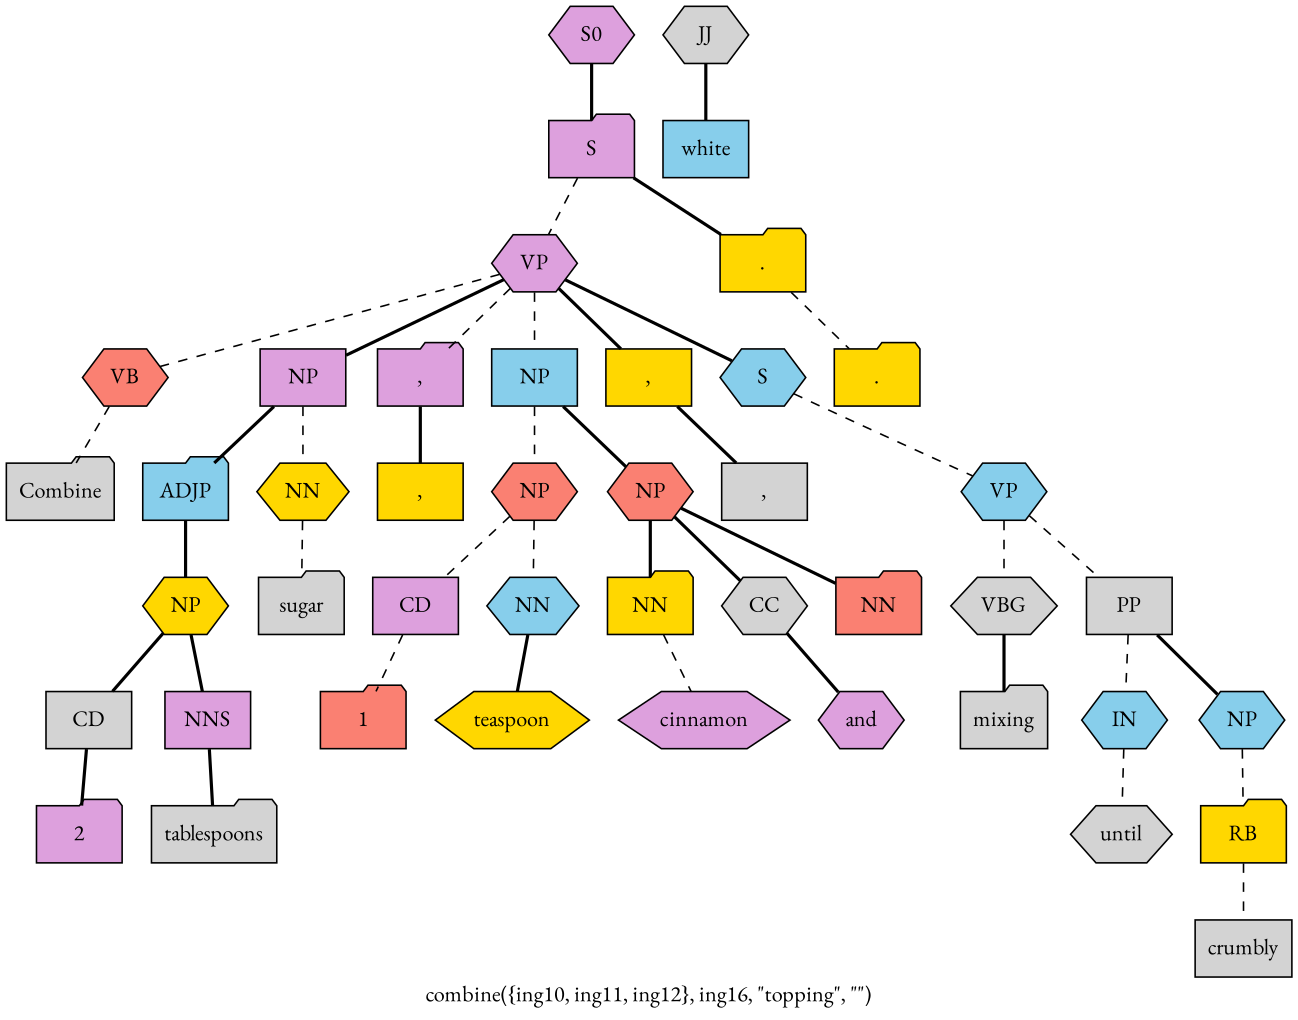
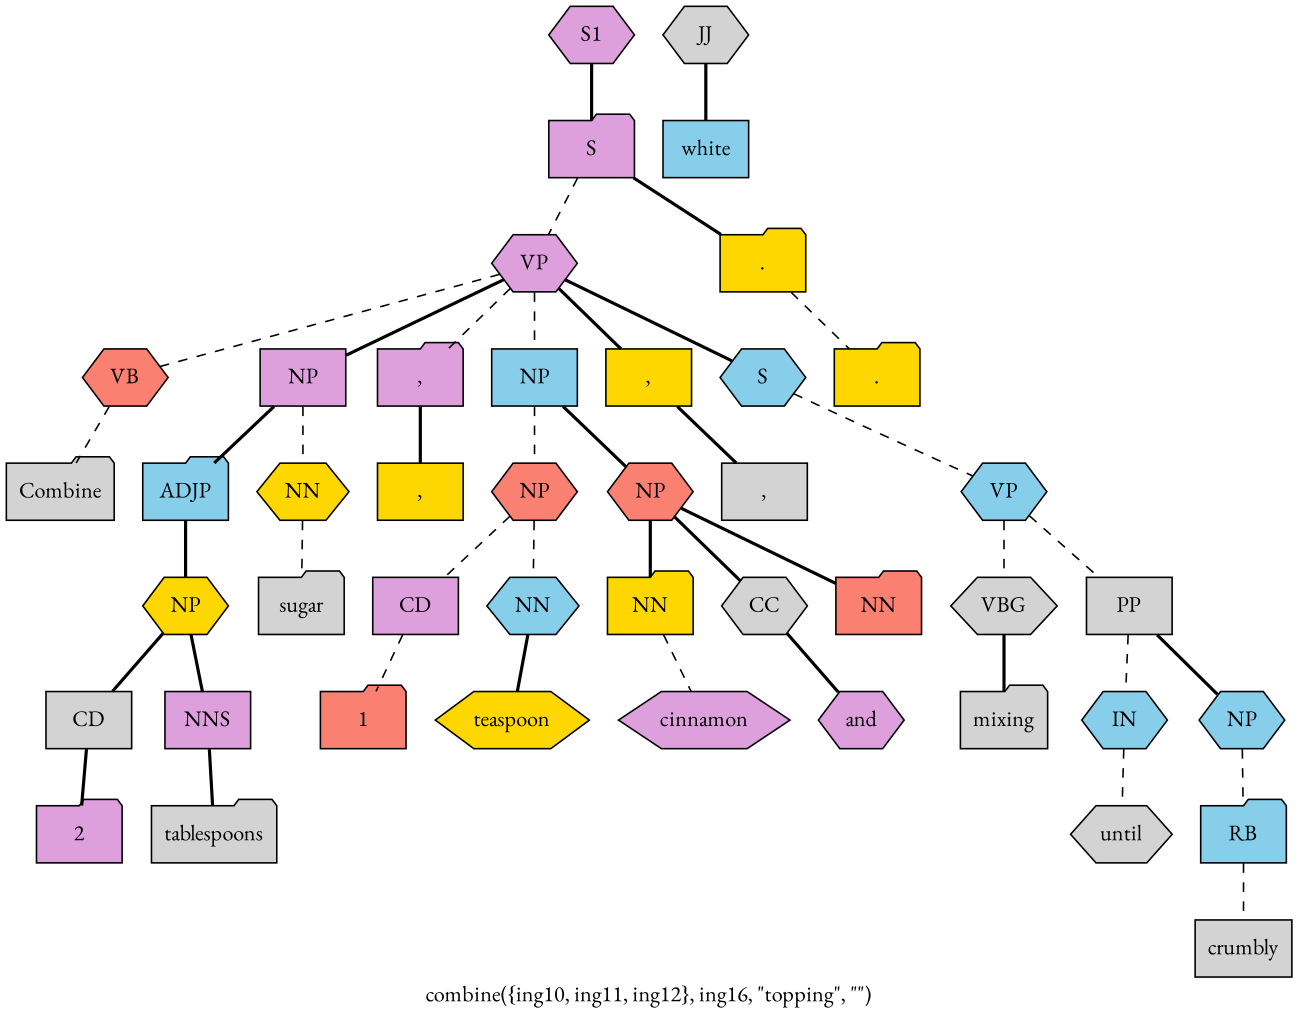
(592, 35) -> (592, 35)
(1244, 834) -> (1244, 834)
